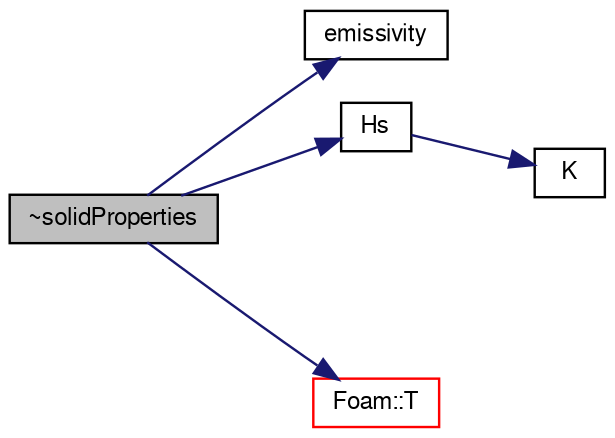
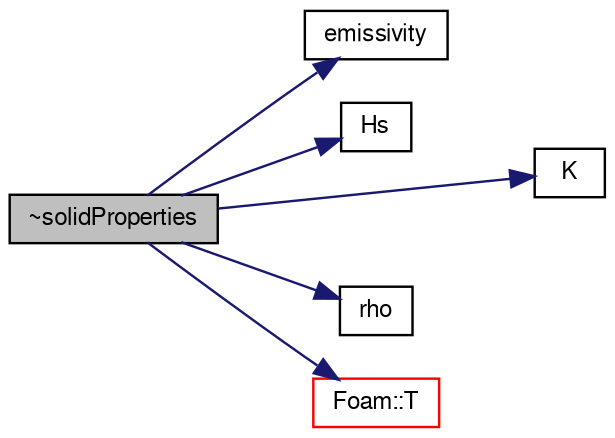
(461, 147) -> (364, 194)
none -> (376, 311)
